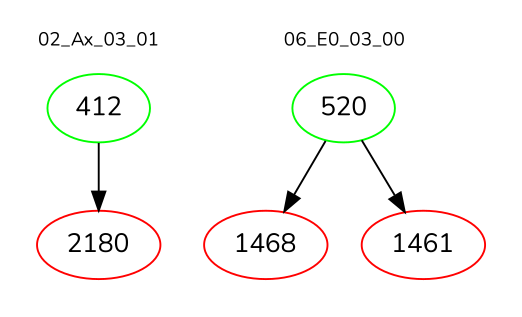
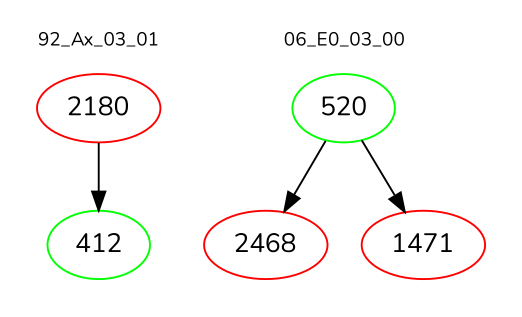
(99, 41) -> (99, 41)
(99, 167) -> (99, 167)
(266, 245) -> (266, 245)
(423, 245) -> (423, 245)
